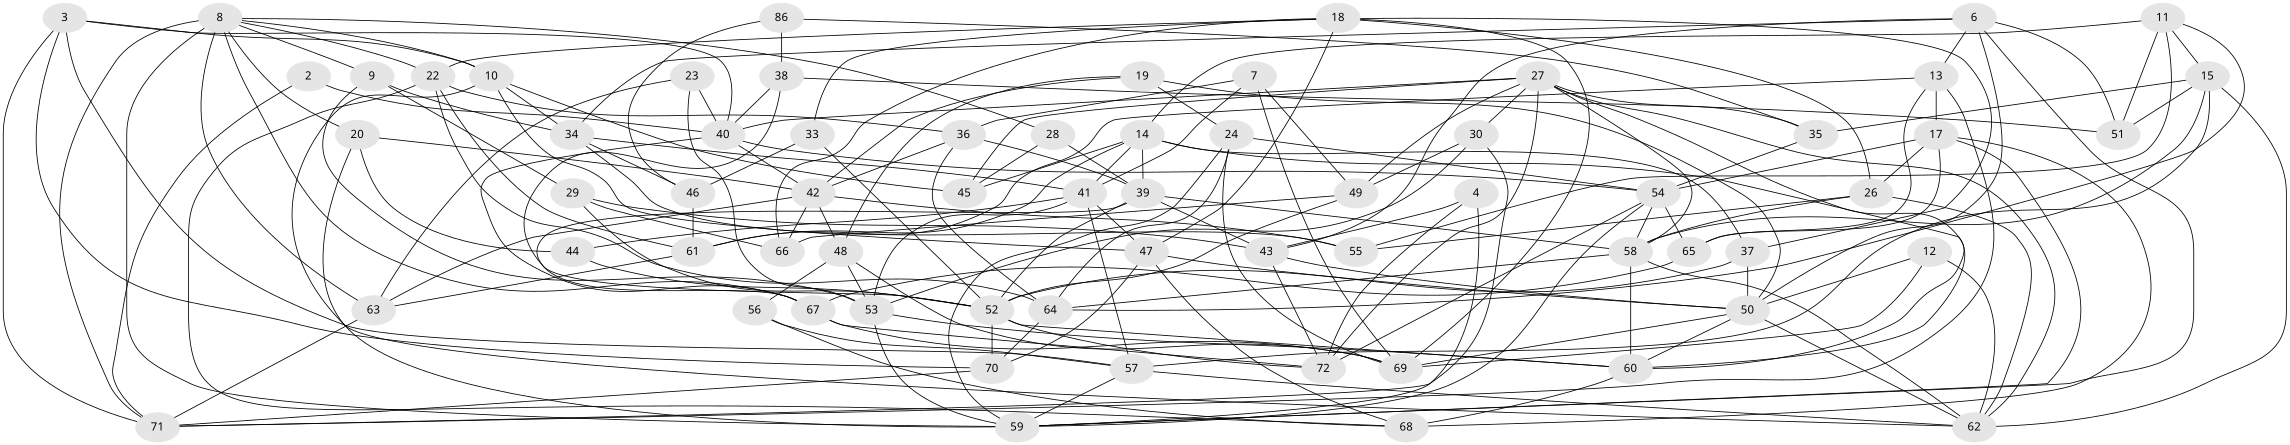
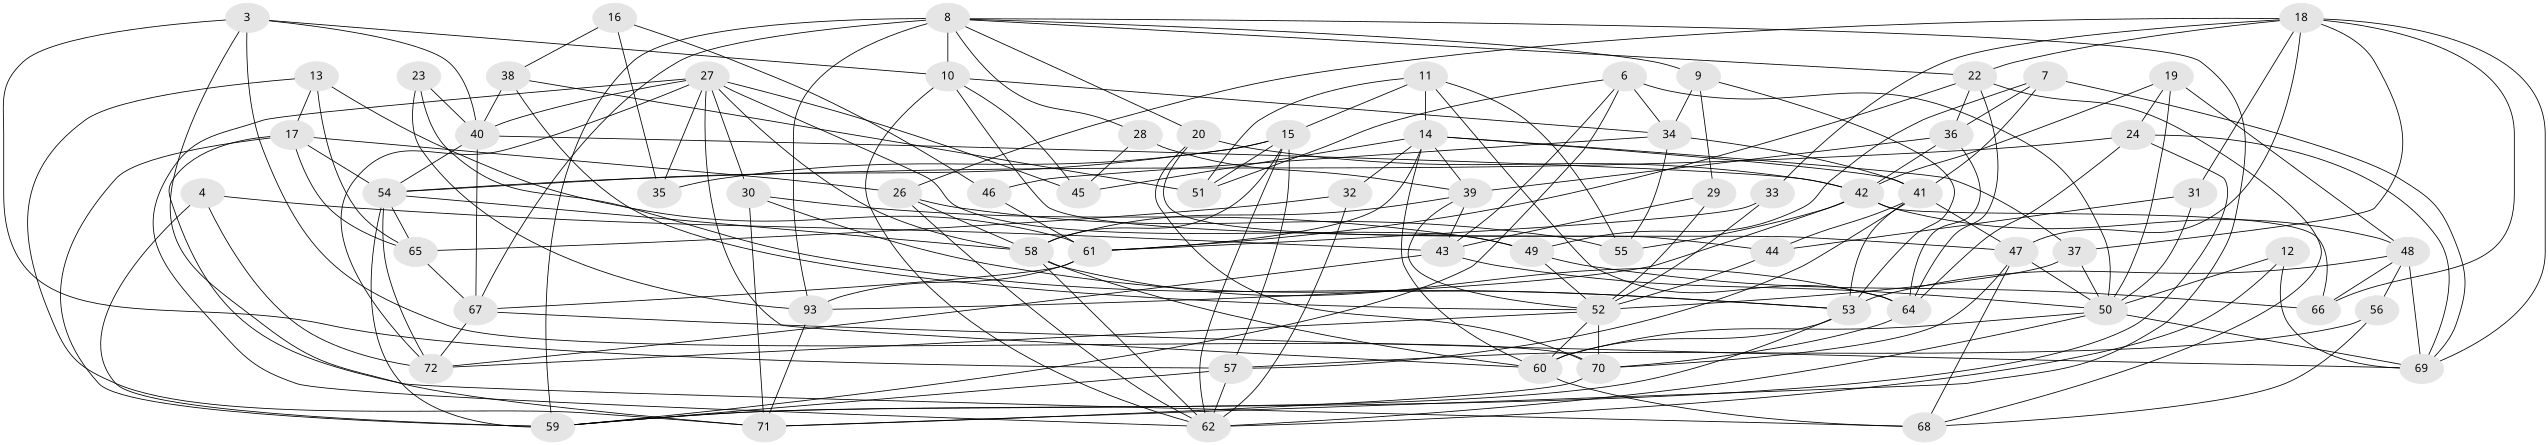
(782, 18) -> (615, 18)
(1955, 47) -> none
(309, 76) -> none
(1746, 161) -> (838, 173)
(746, 167) -> (1322, 240)
none -> (1350, 193)
none -> (2195, 193)
(754, 212) -> (787, 292)
(676, 226) -> (2363, 281)
(374, 310) -> (811, 310)
(528, 395) -> (1360, 314)
